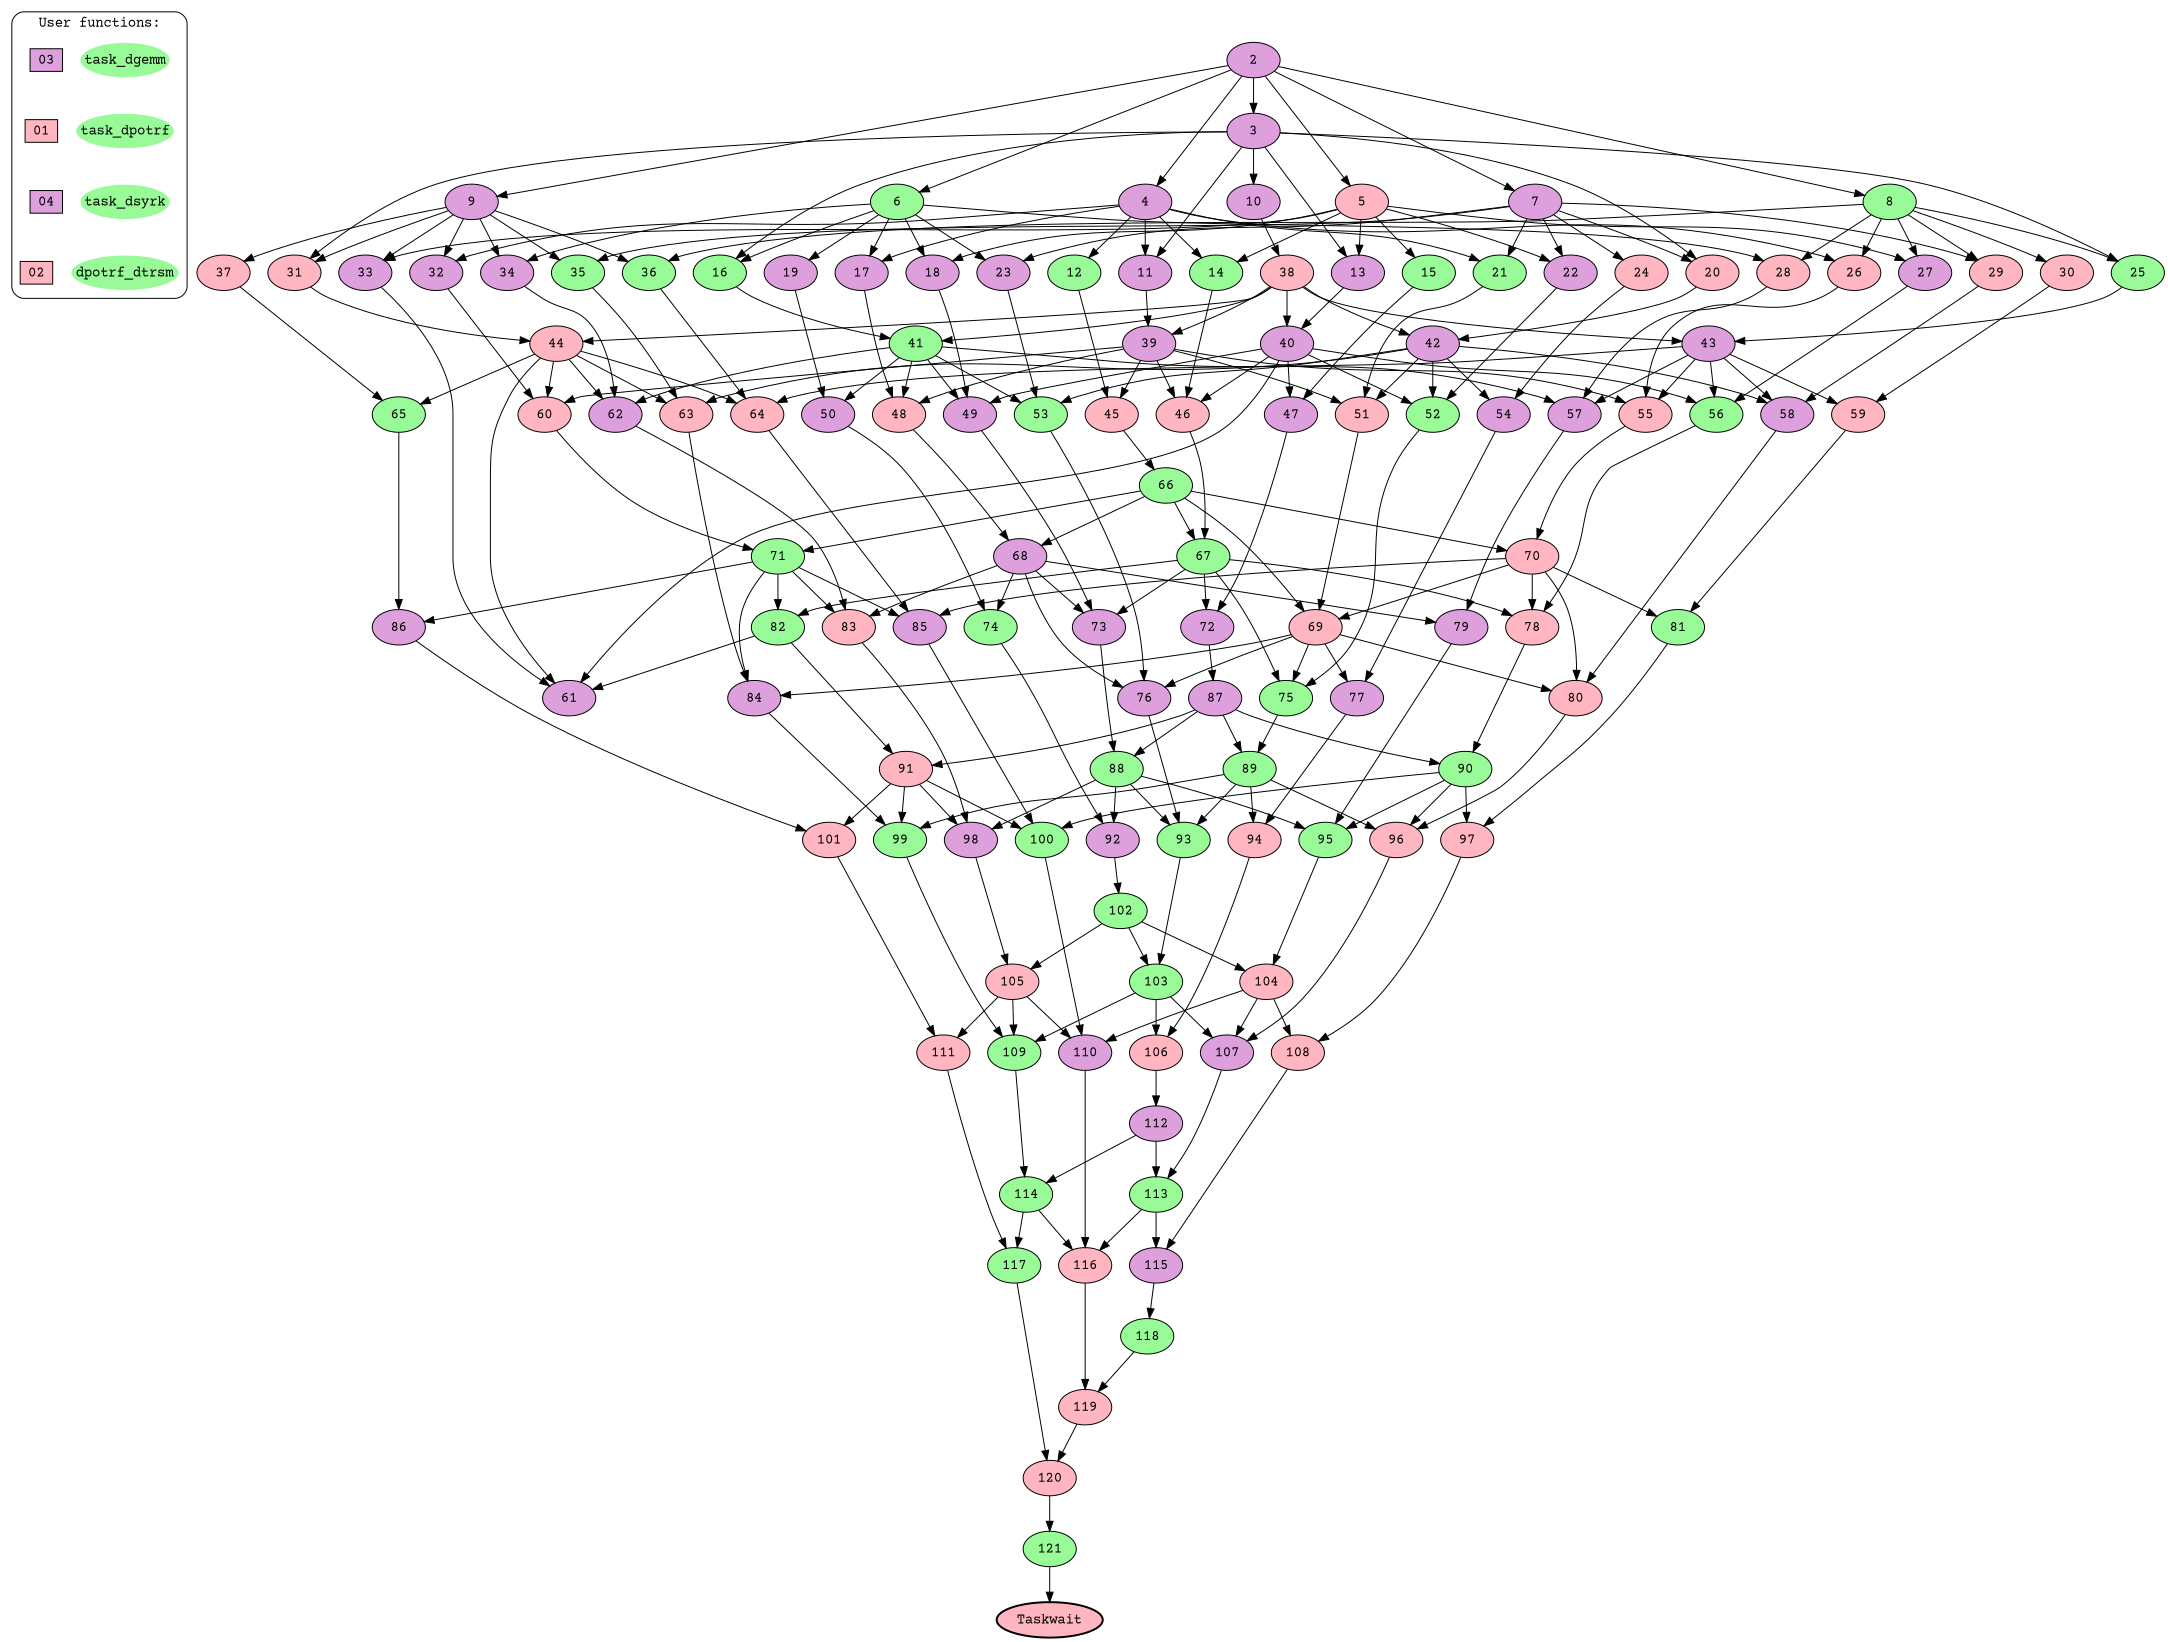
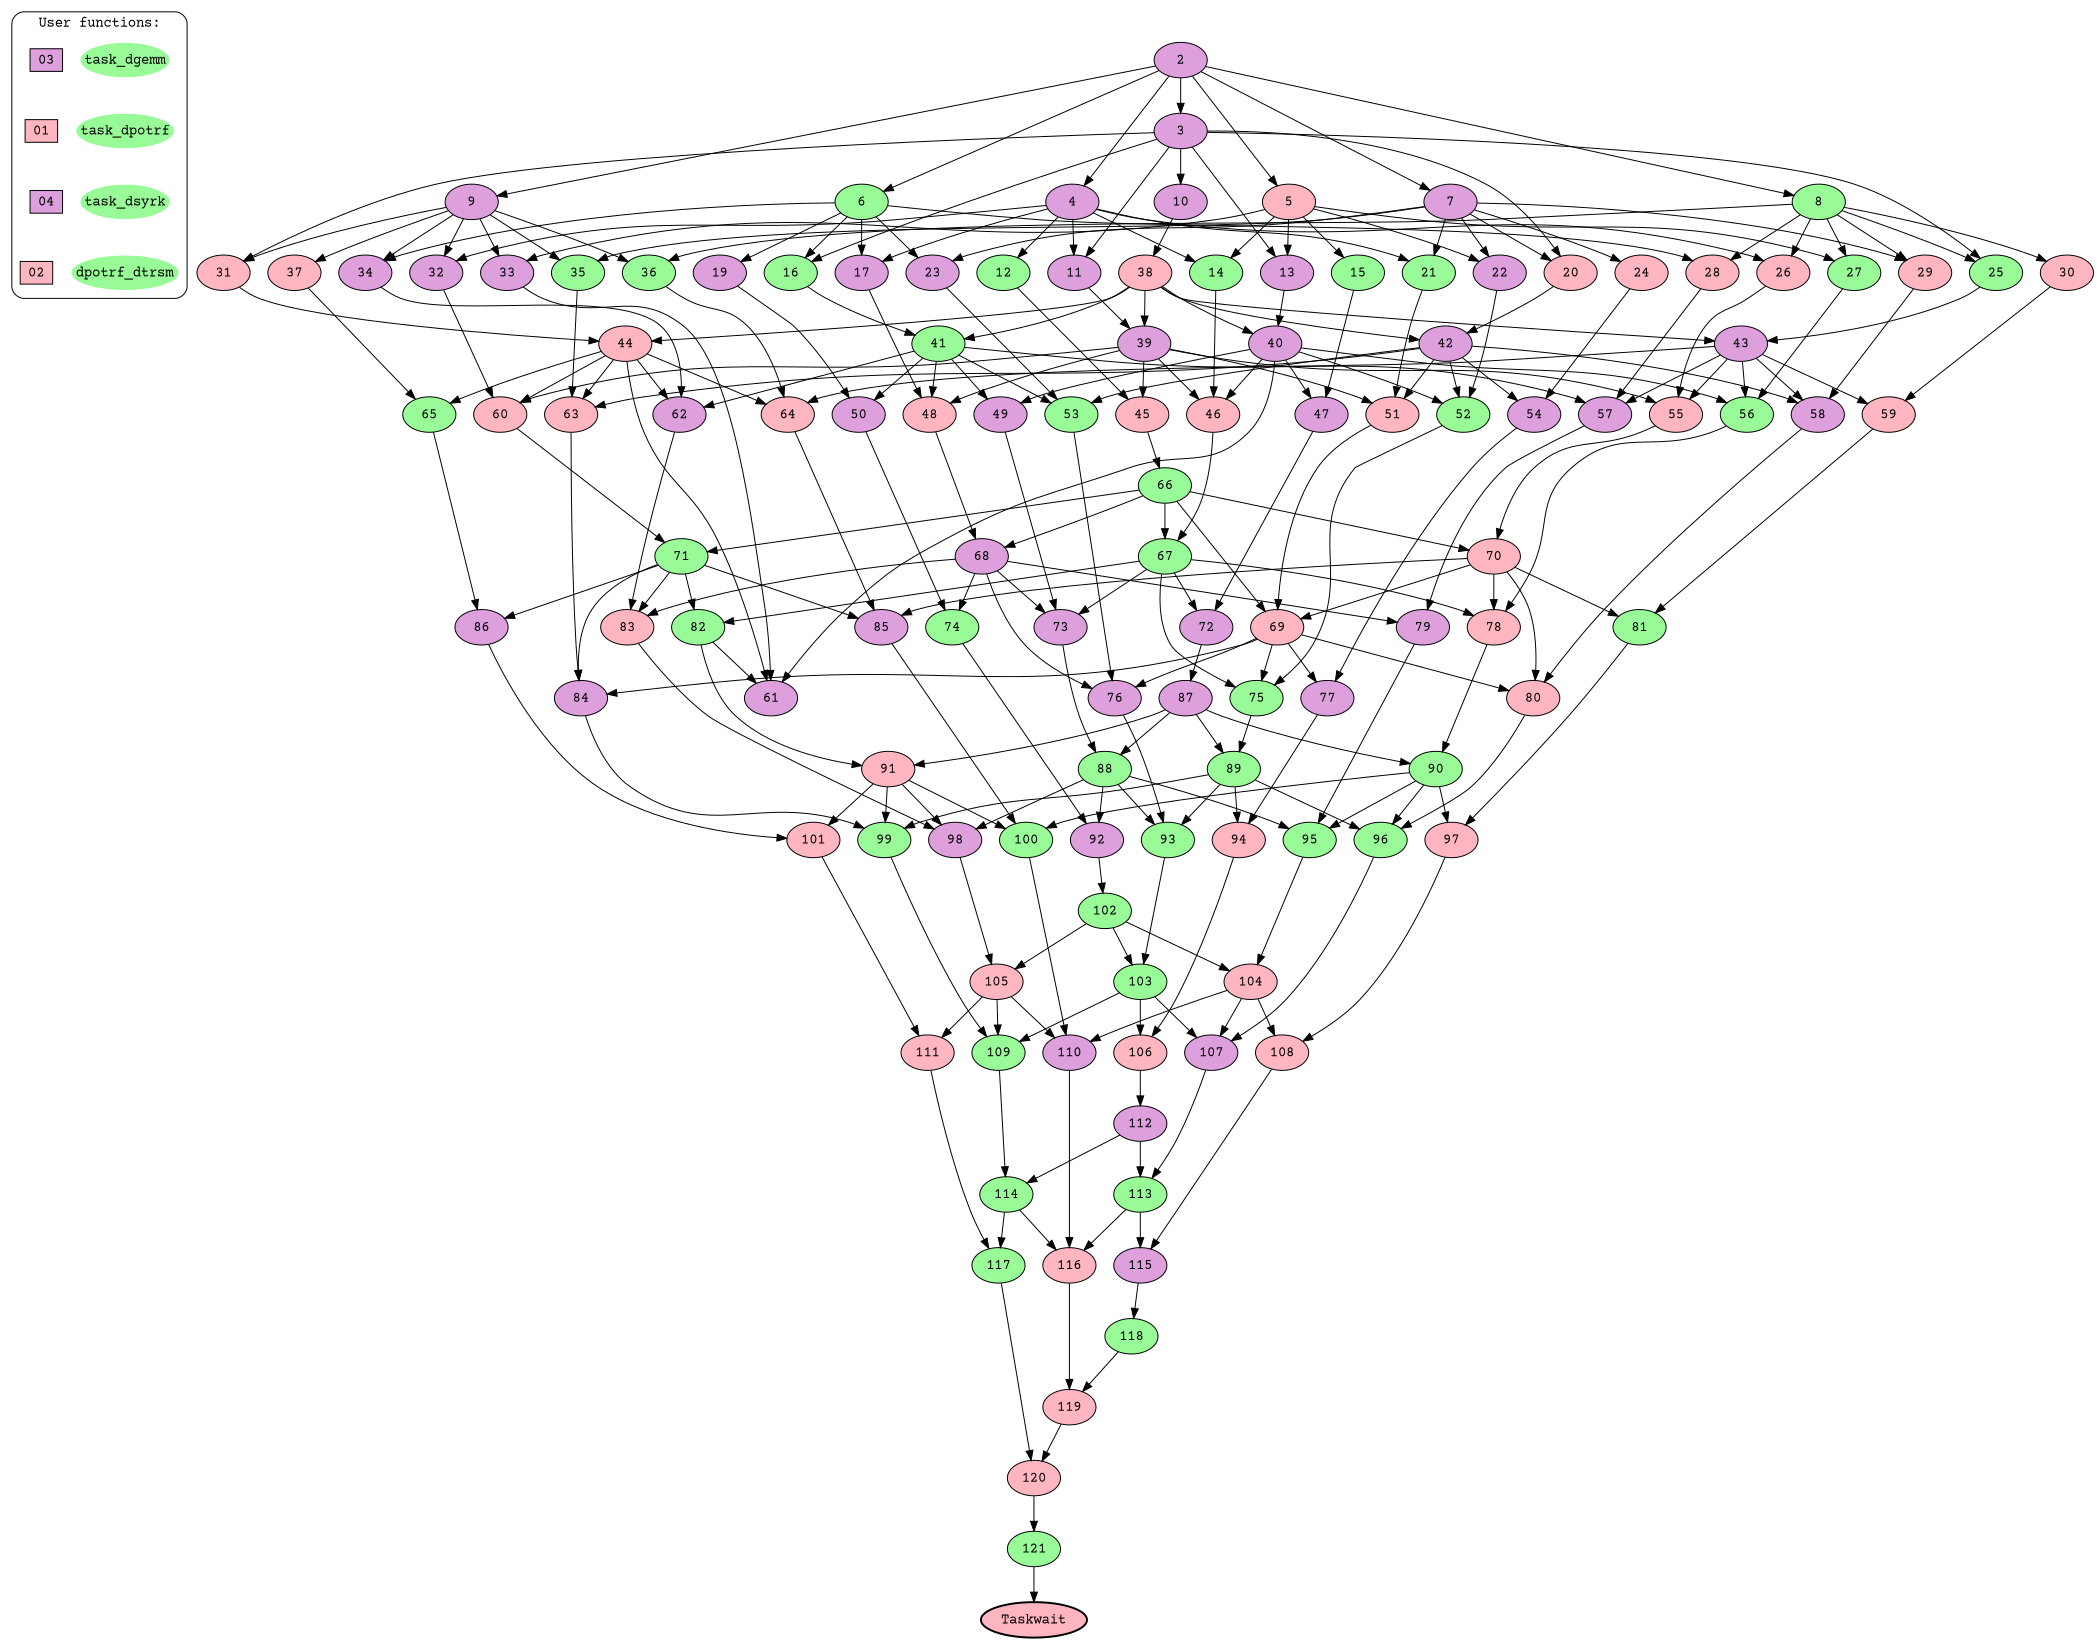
(933, 273) -> none
(1925, 273) -> (1854, 273)
(1396, 840) -> (1381, 840)
